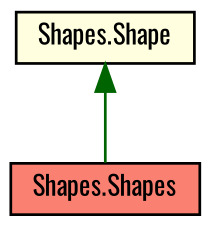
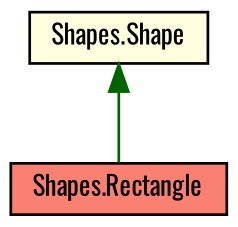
(105, 189) -> (119, 189)
